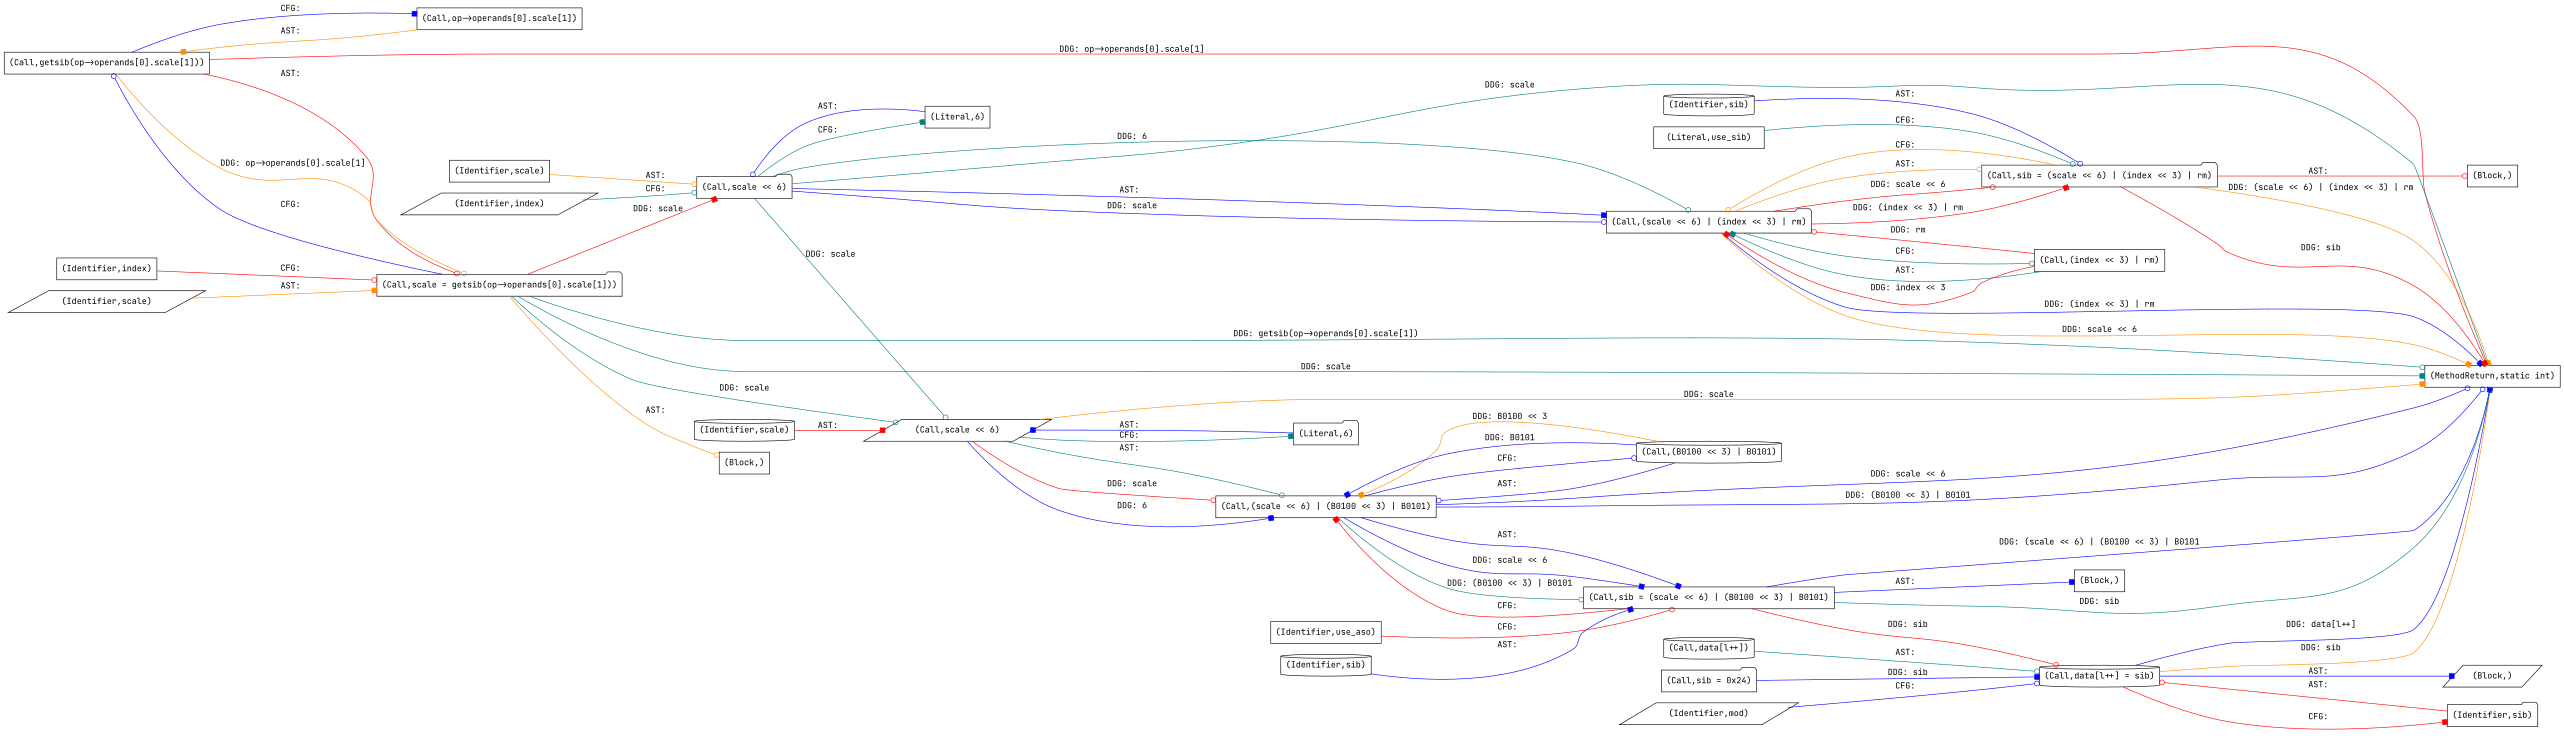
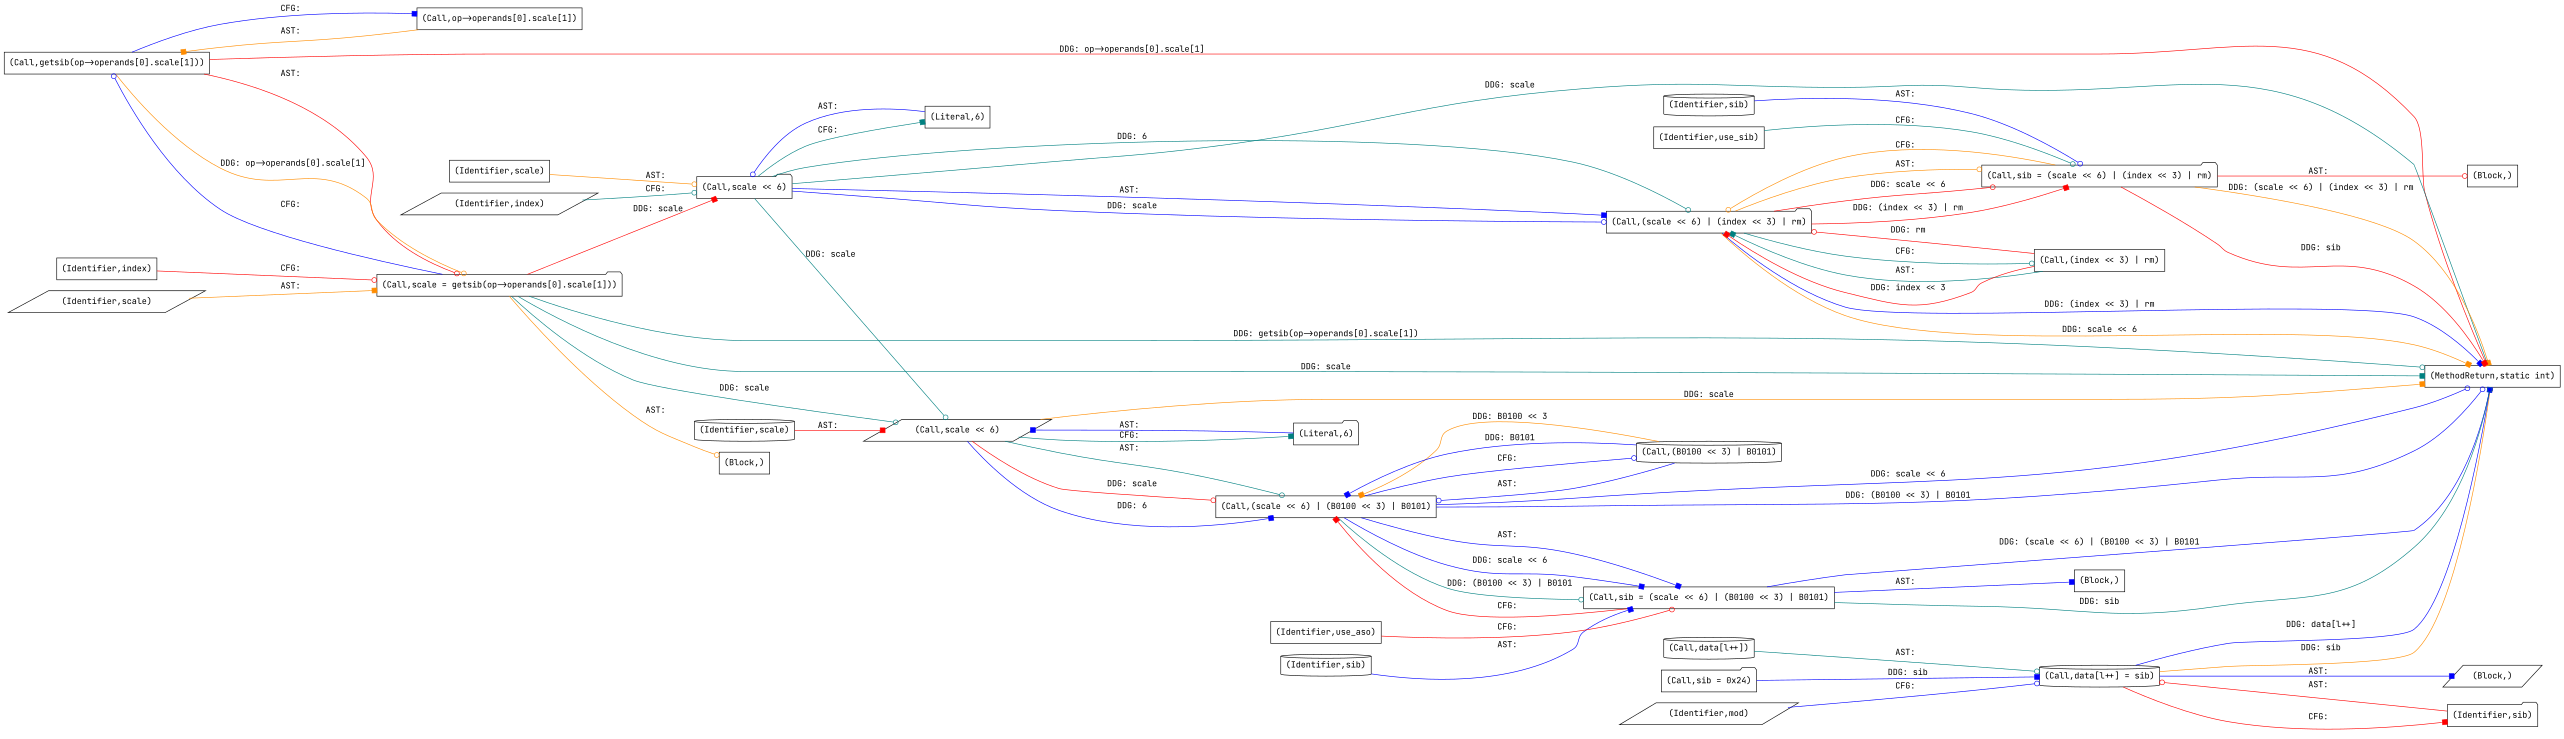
(1709, 138) -> (1709, 138)
(1903, 637) -> none
